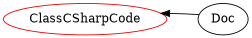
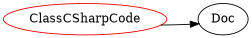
(184, 14) -> (176, 25)
